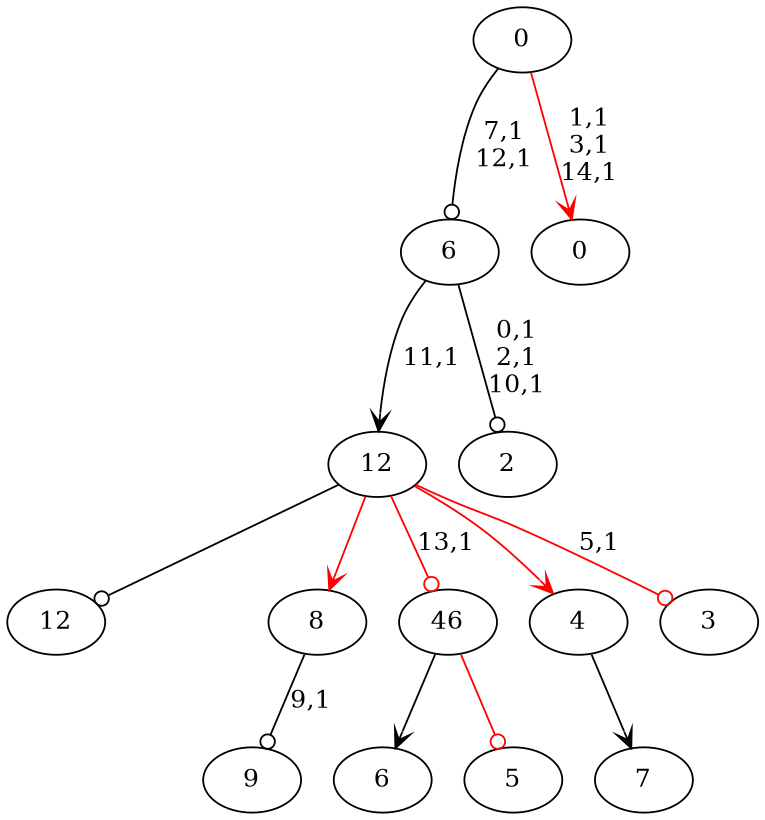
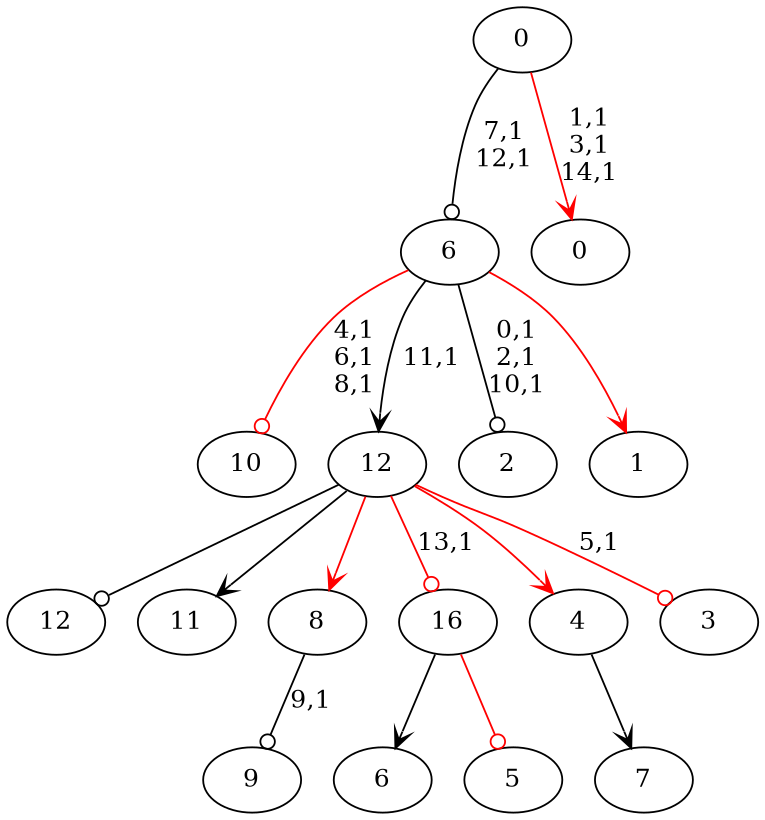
none -> (247, 464)
none -> (638, 464)
none -> (187, 622)
(448, 622) -> (448, 622)
